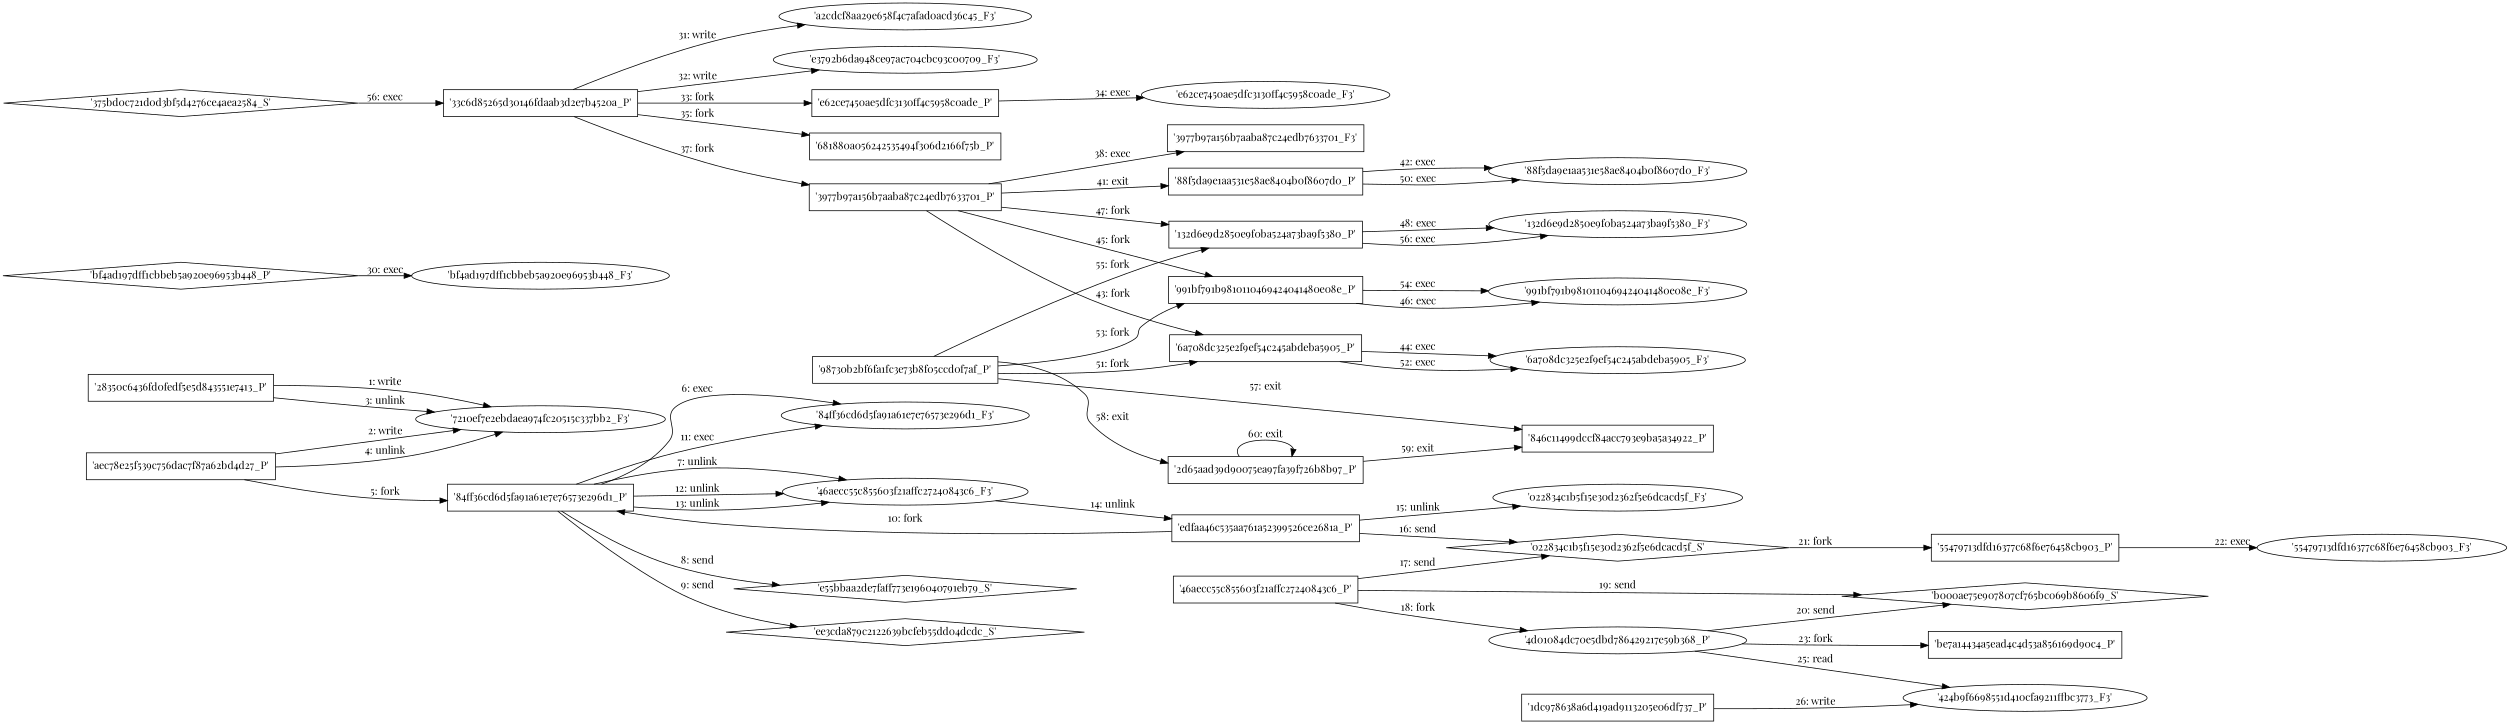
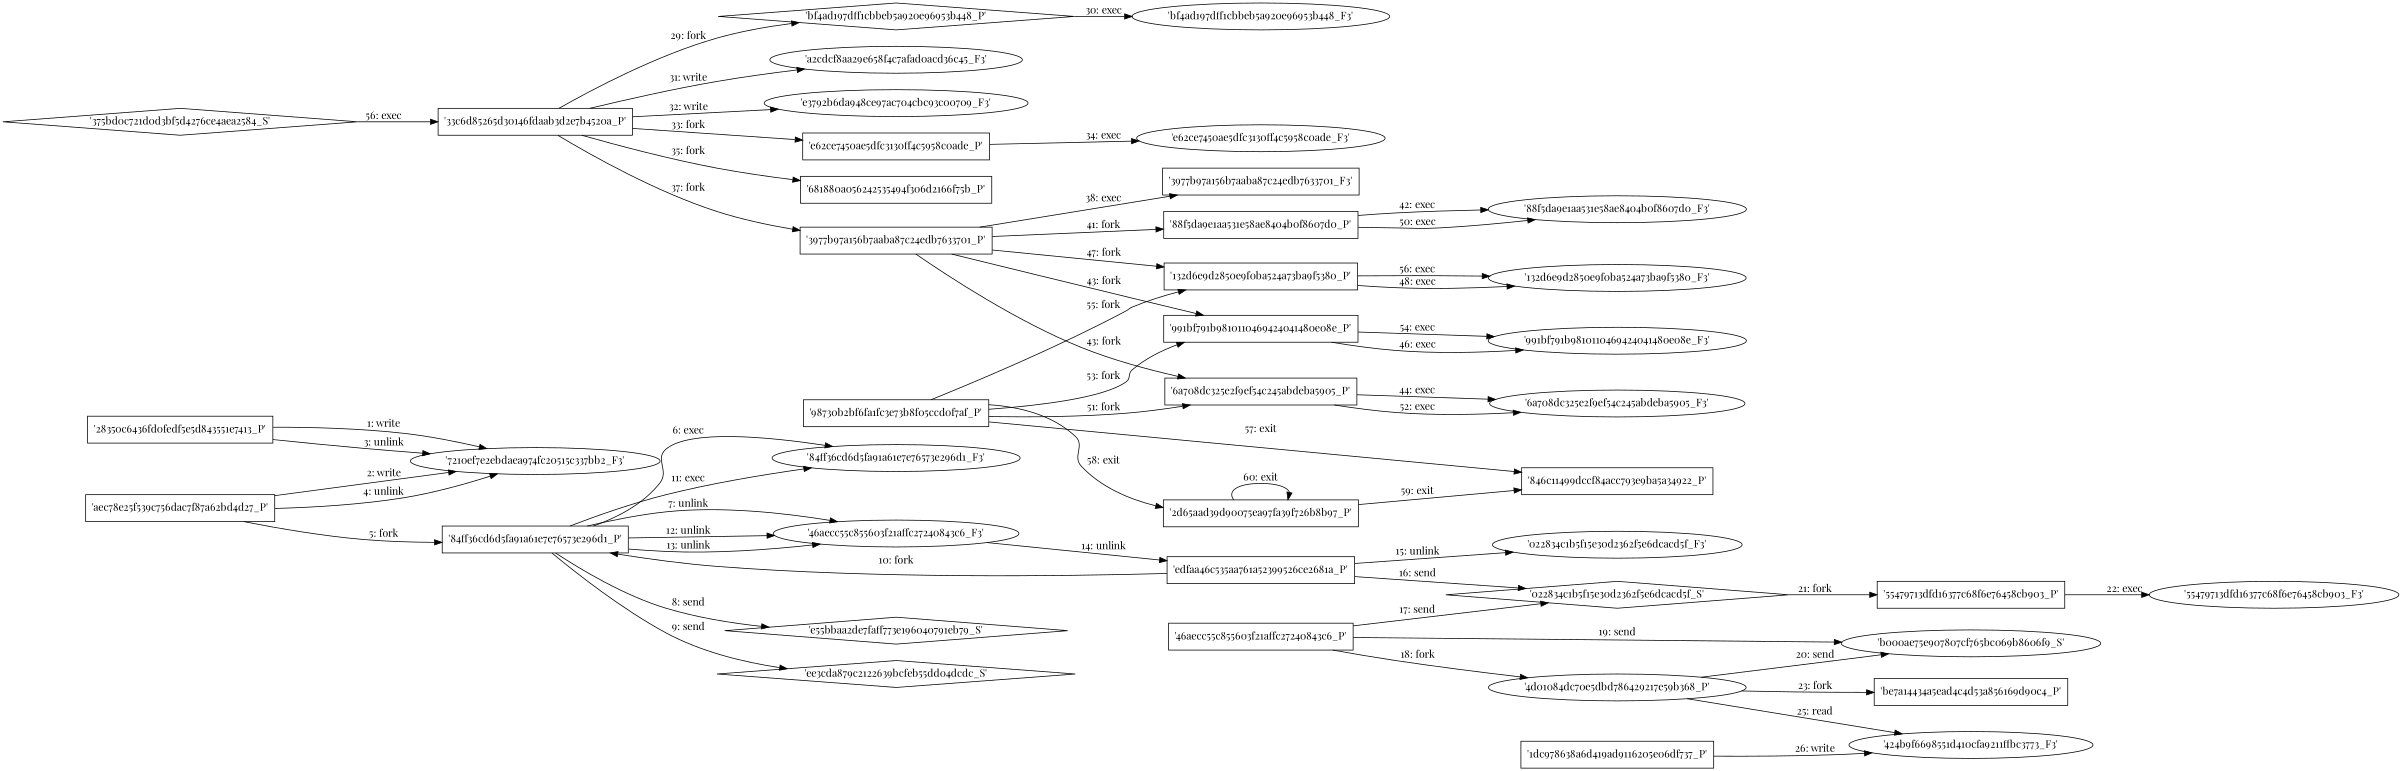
none -> (671, 54)
(1113, 182) -> (1104, 225)
(1113, 240) -> (1104, 281)
(2025, 596) -> (1971, 643)
(1618, 708) -> (1617, 755)
